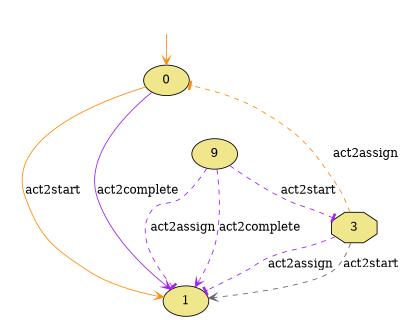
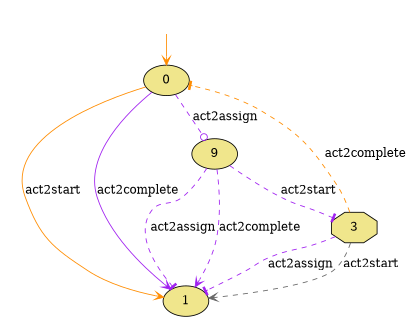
none -> (189, 114)
(366, 154) -> (366, 154)
